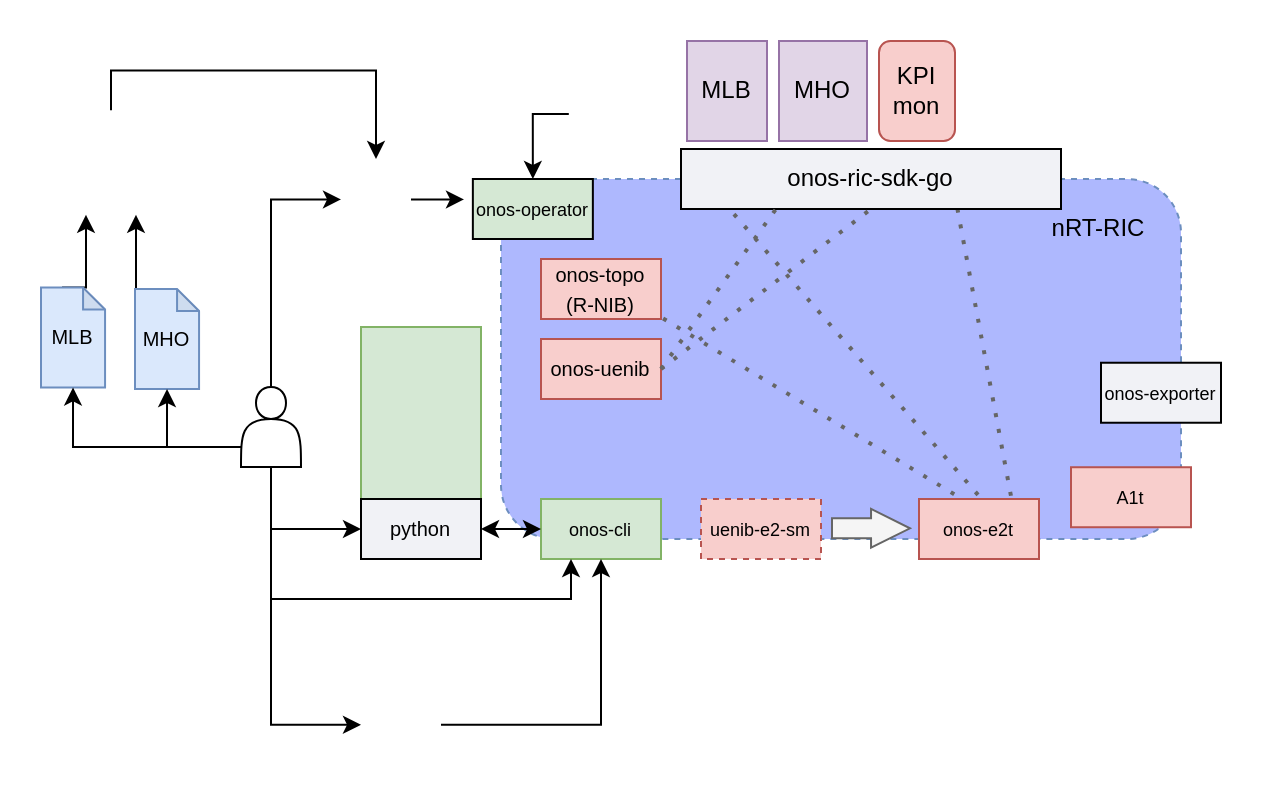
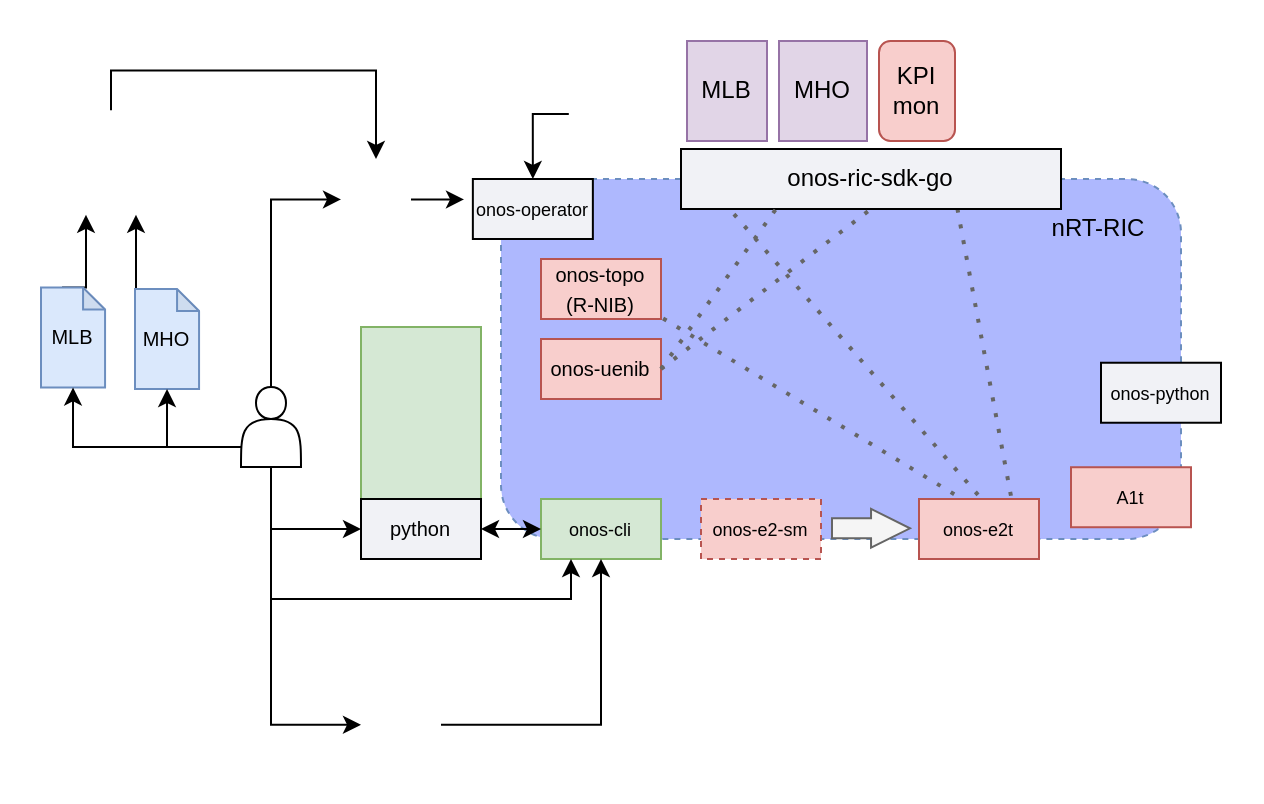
(533, 209) -> (533, 209)
(1161, 393) -> (1161, 393)
(761, 529) -> (761, 529)
